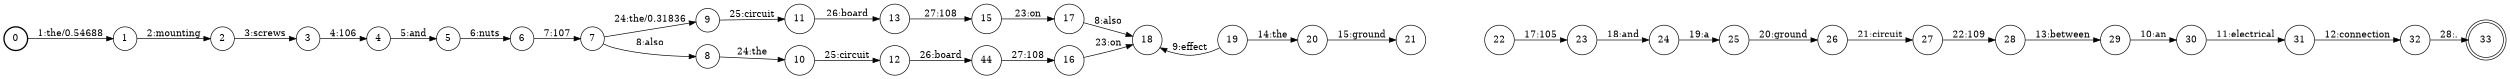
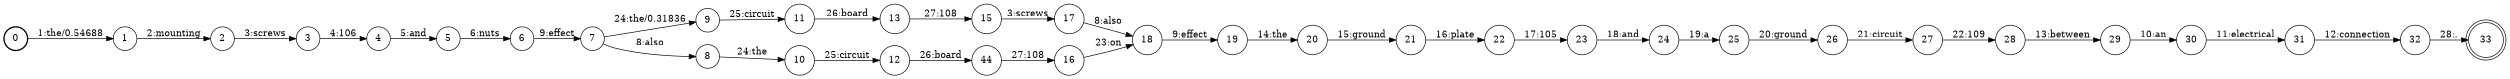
(1028, 14) -> (1028, 14)
(557, 34) -> (557, 34)
none -> (1452, 40)
(1193, 55) -> (1186, 40)
